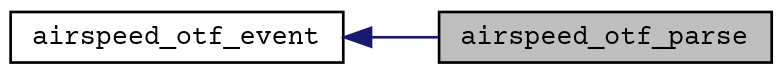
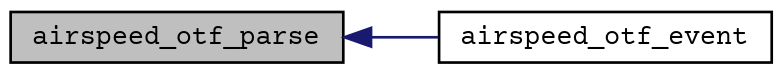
(405, 37) -> (405, 37)
